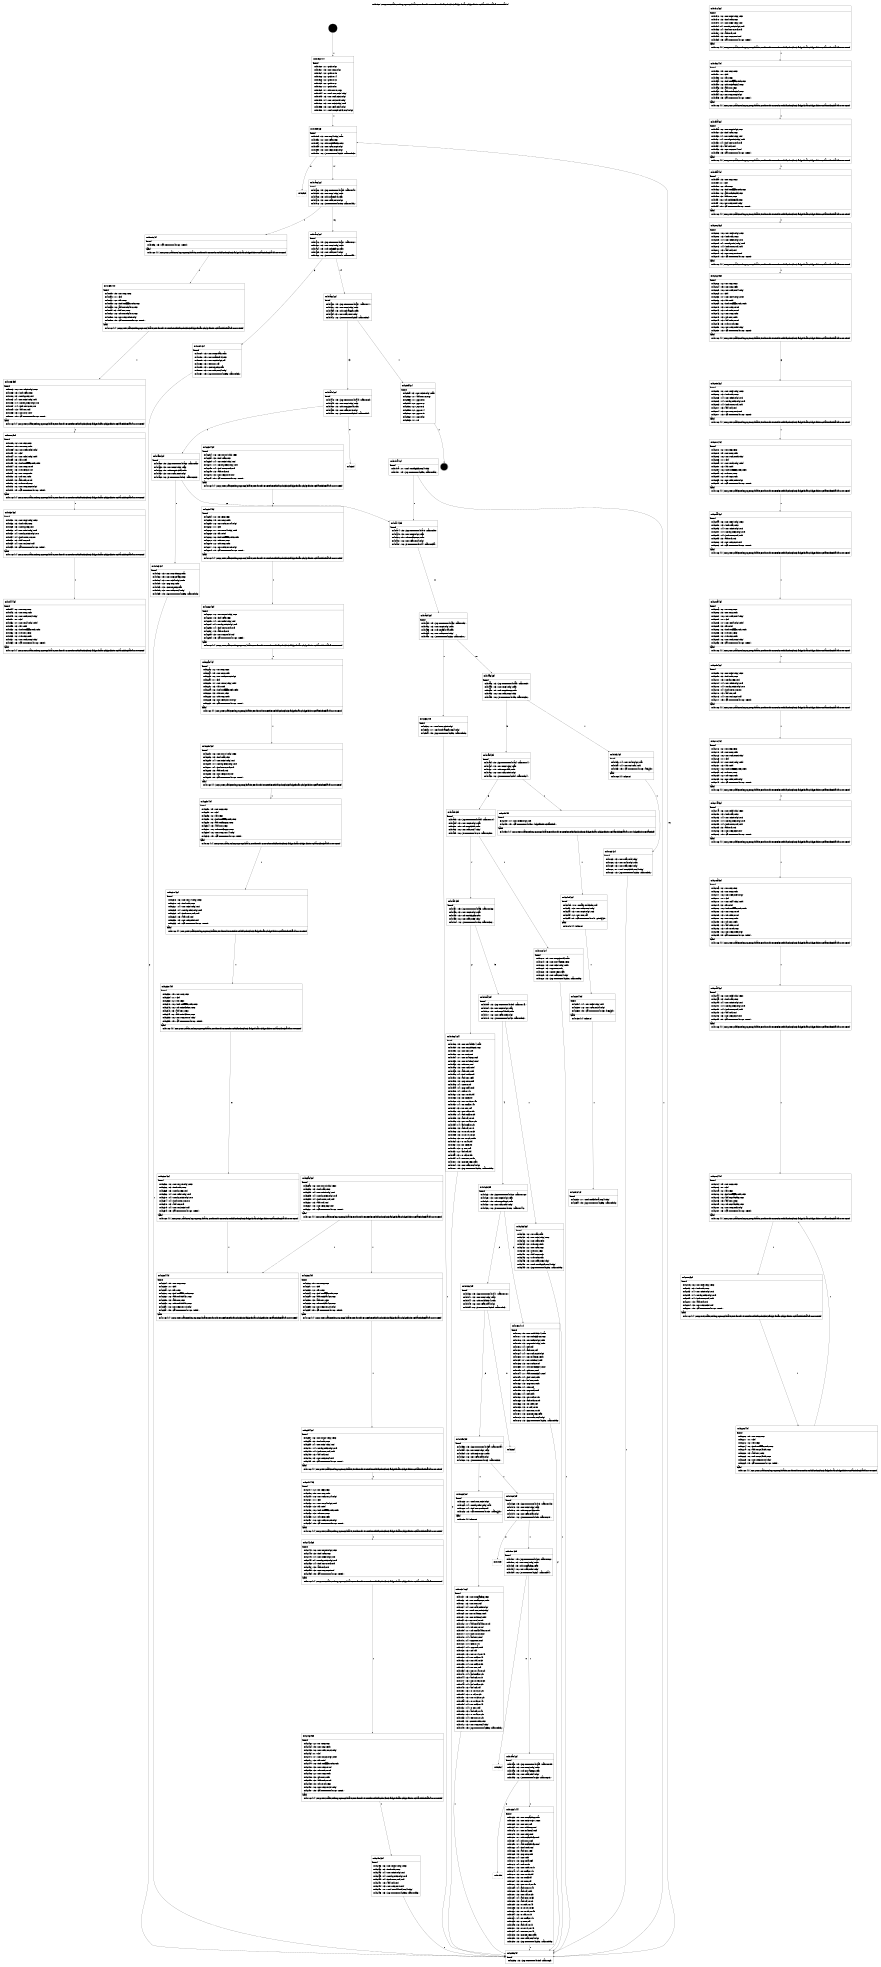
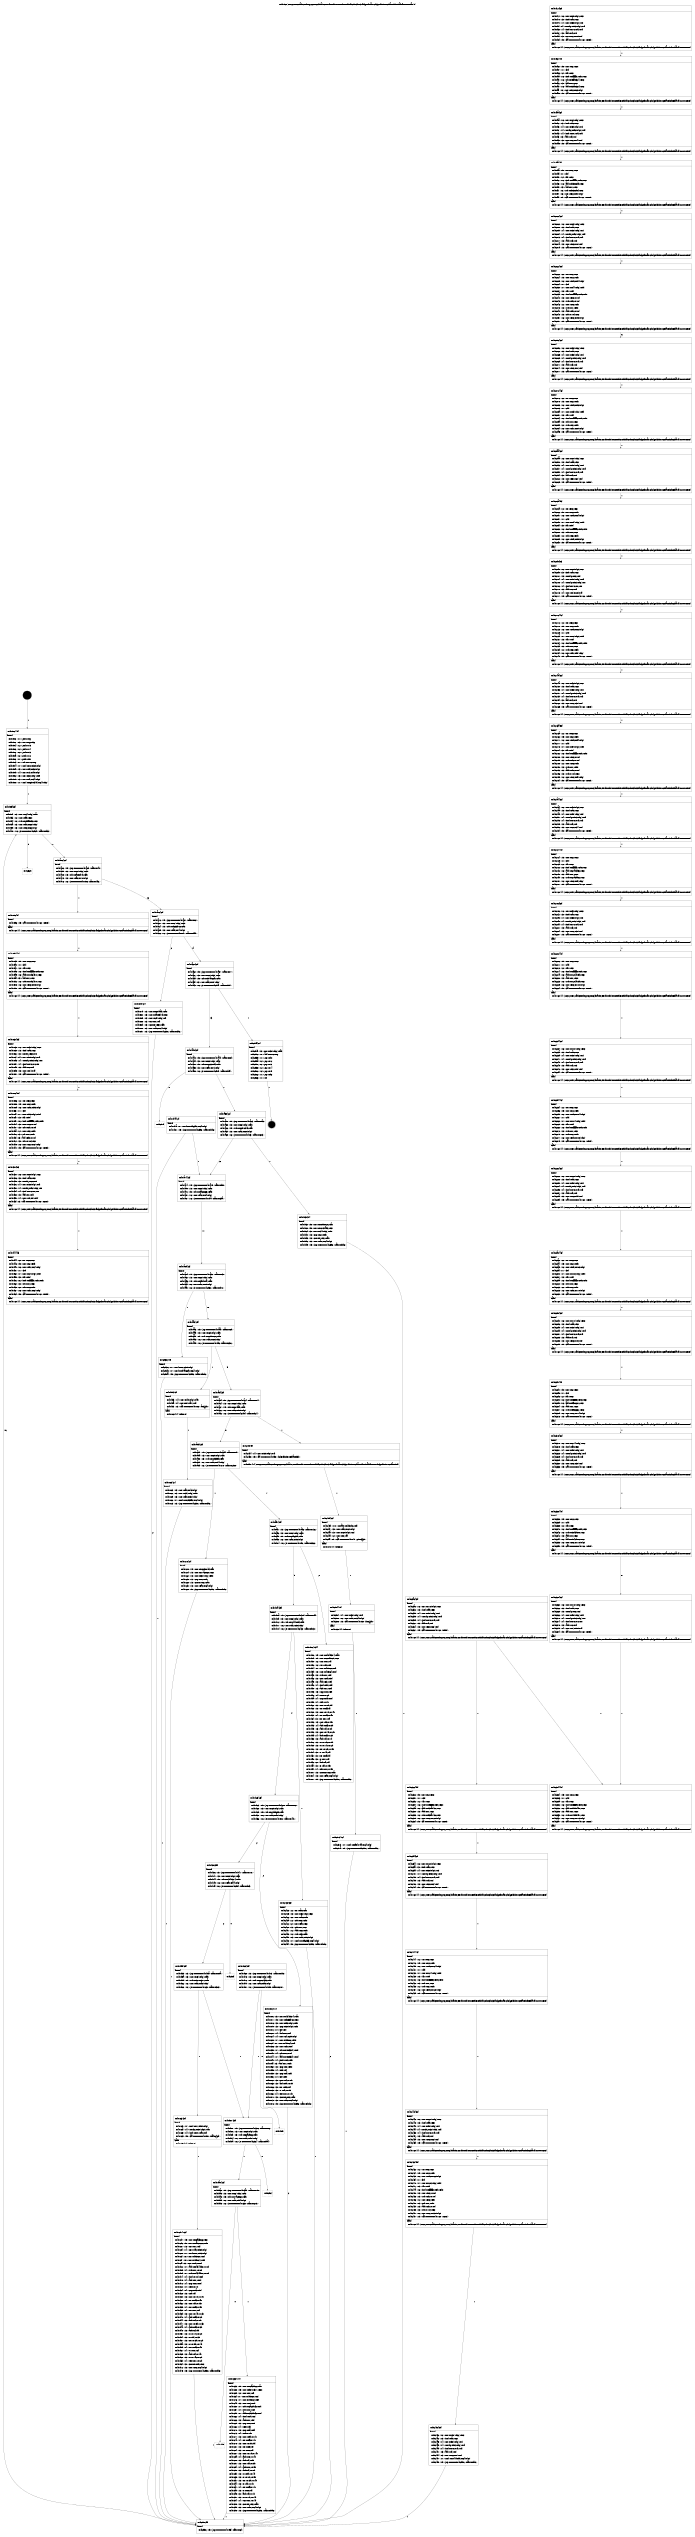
(829, 1322) -> (621, 1018)
(504, 1478) -> (223, 2054)
none -> (345, 2230)
